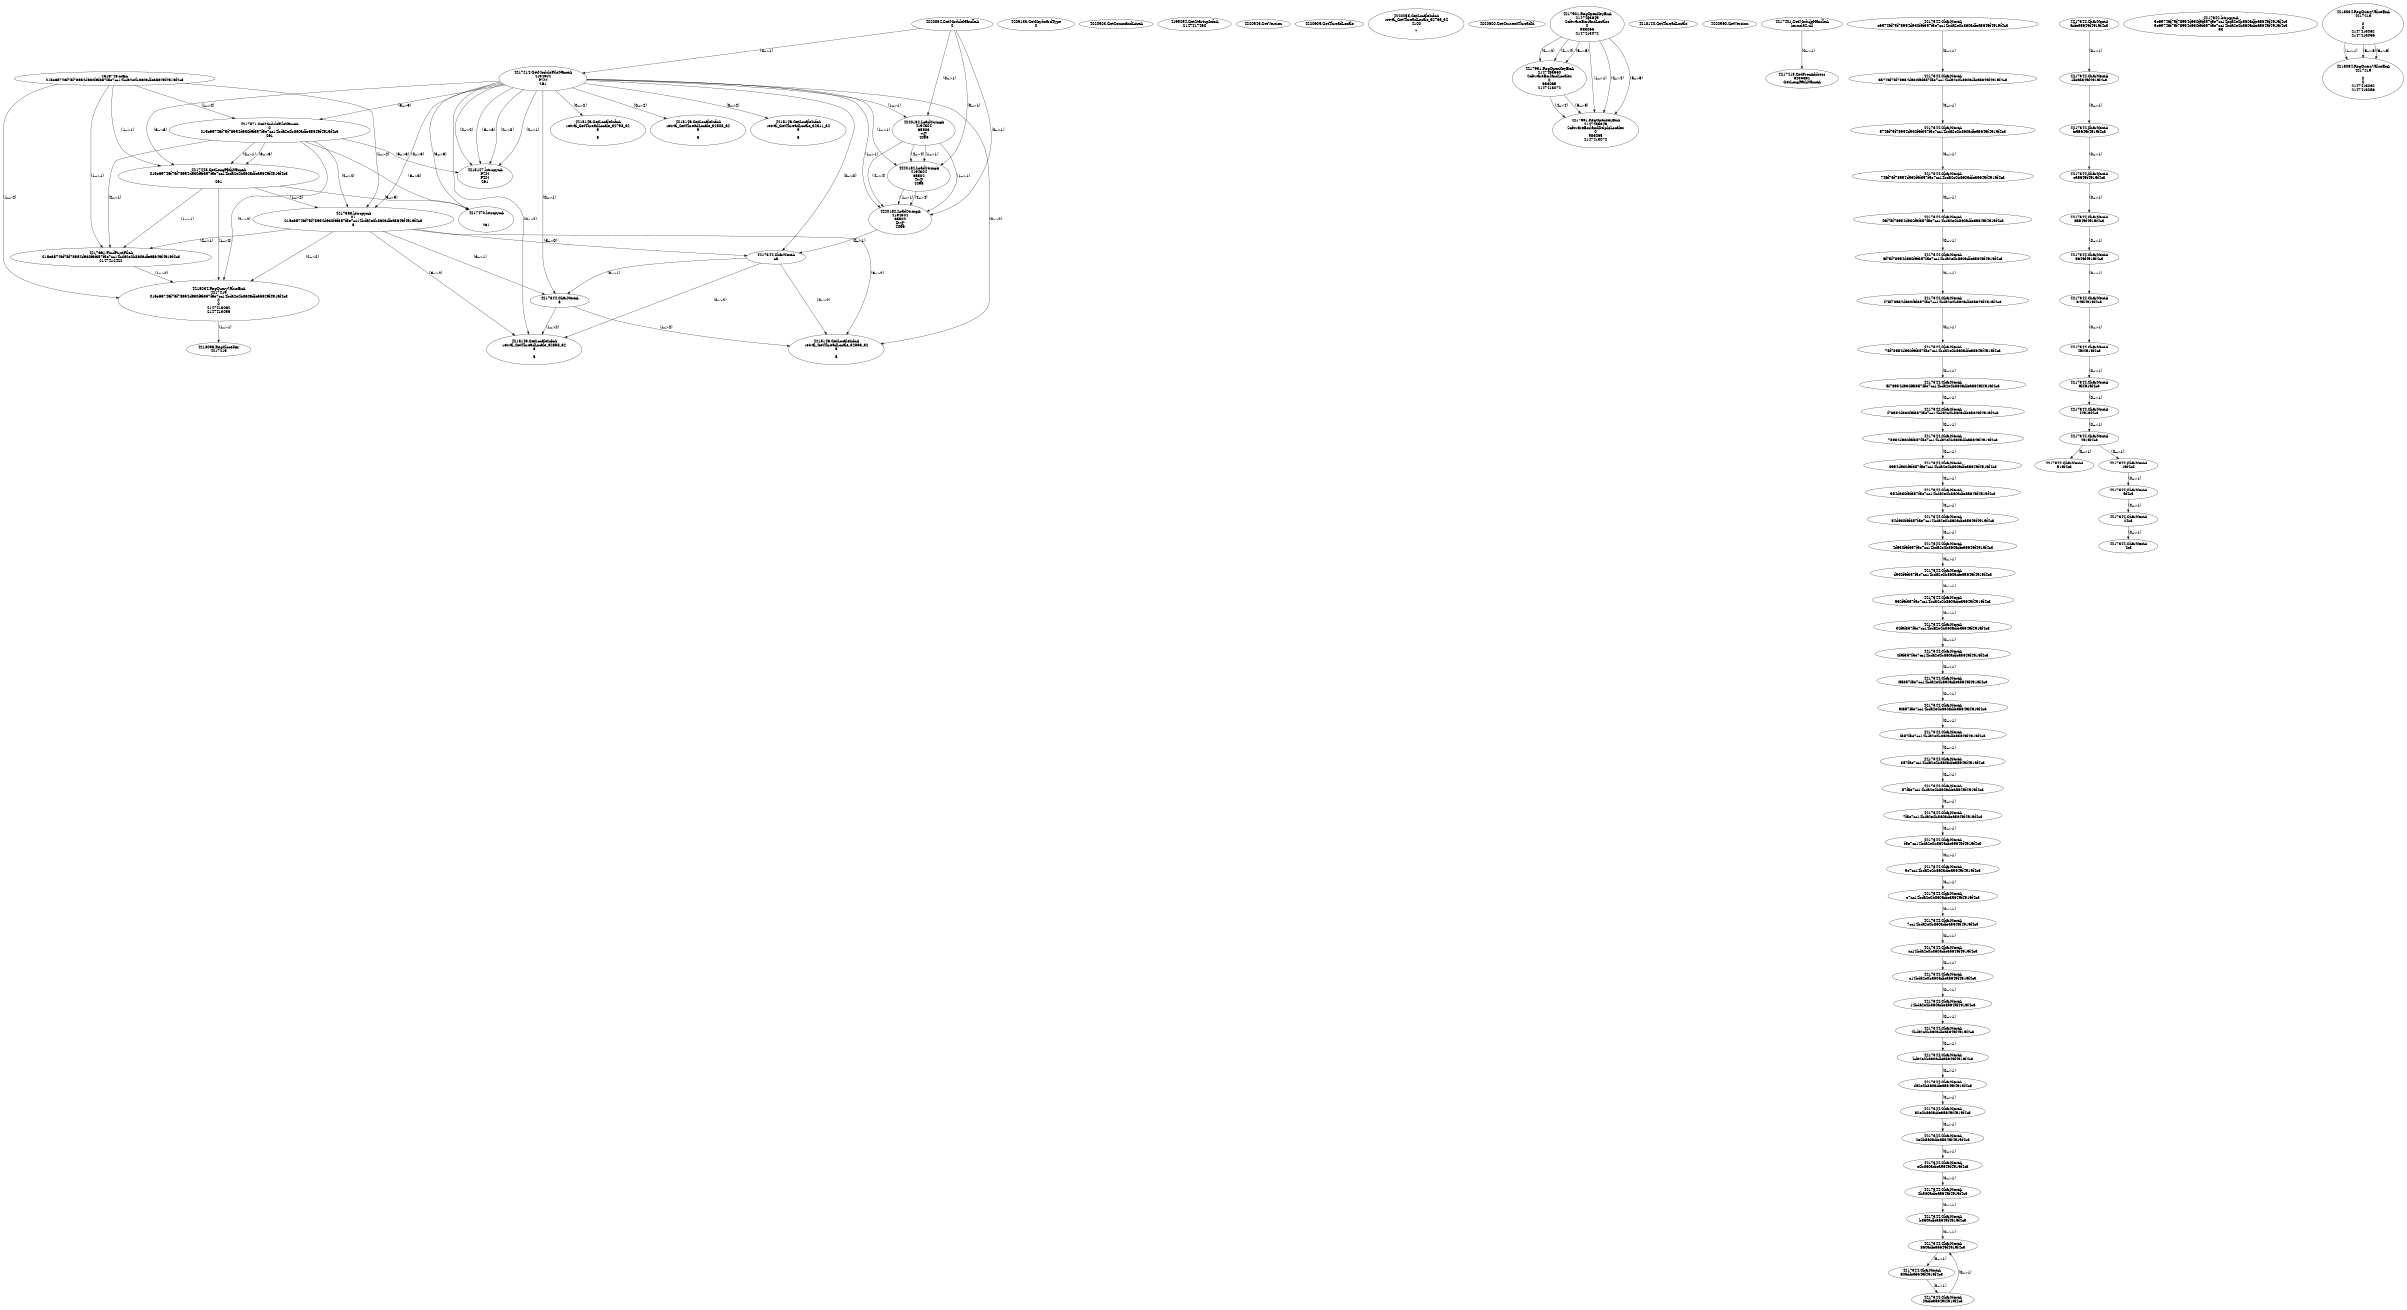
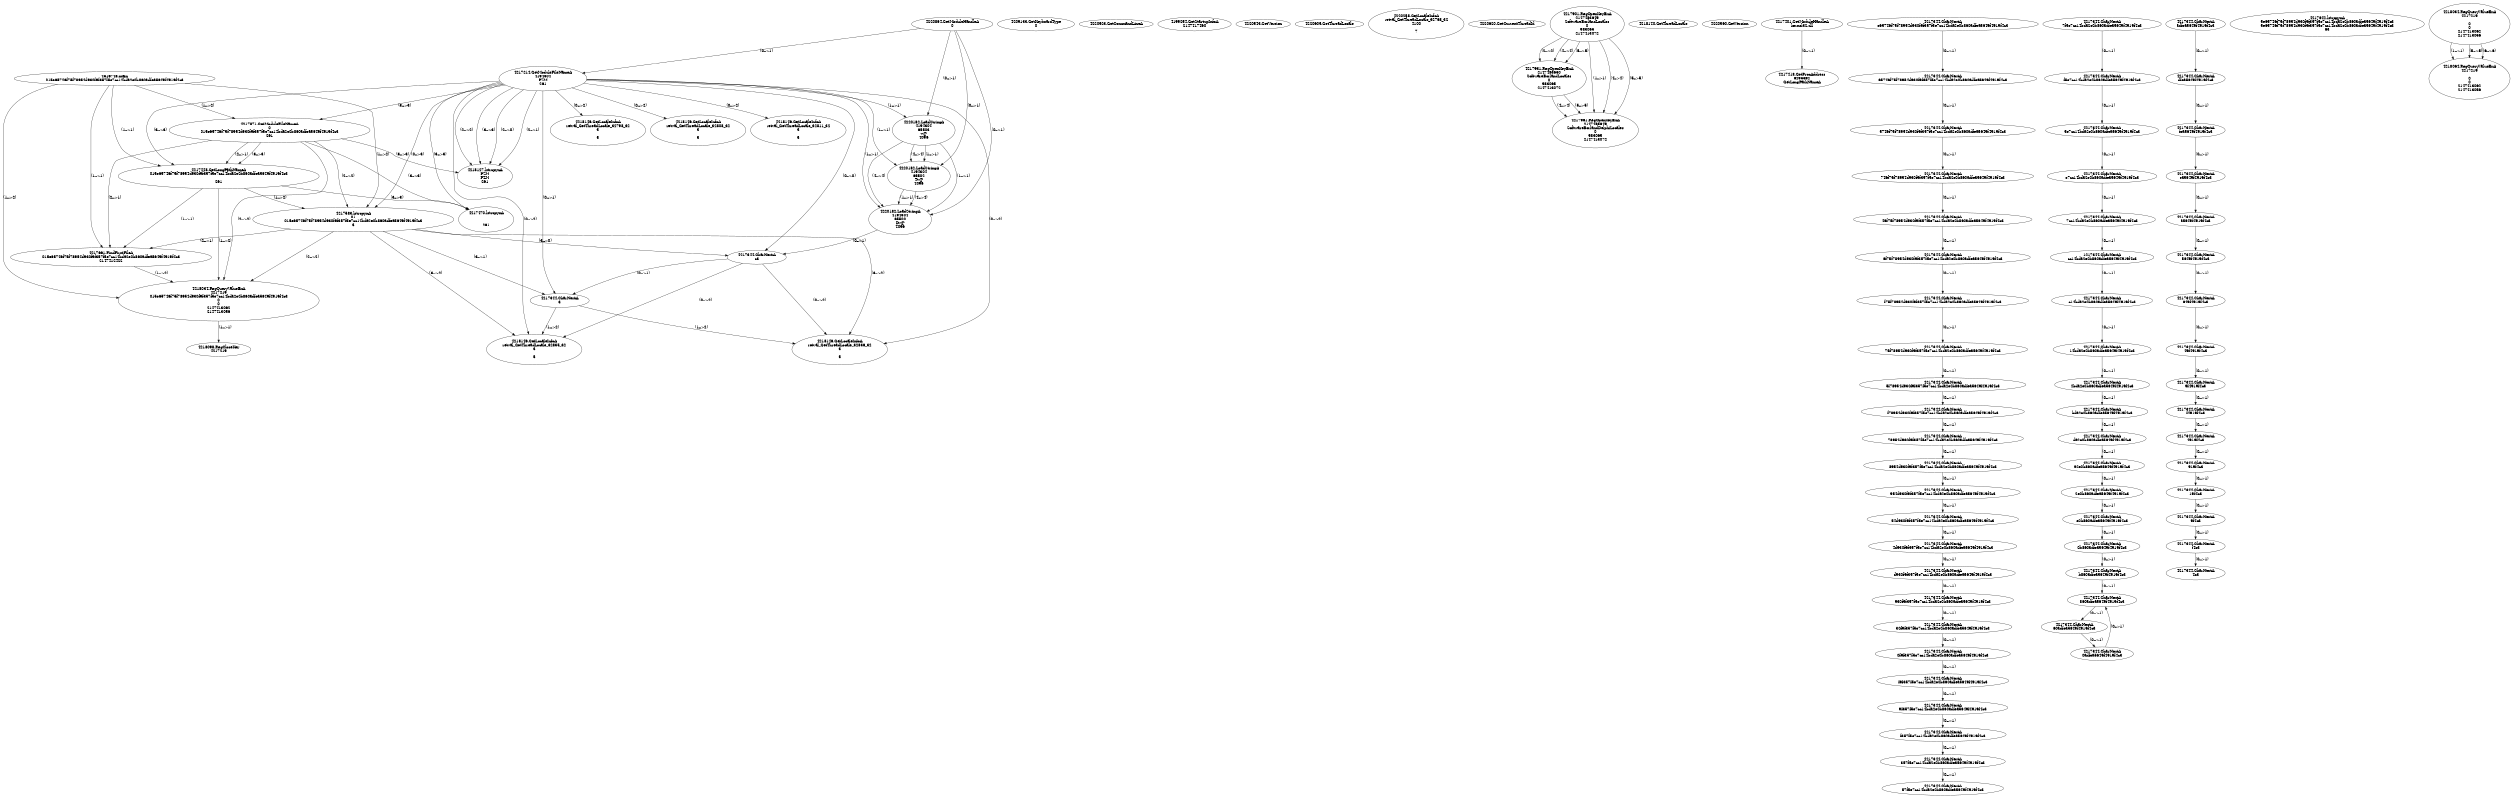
(2108, 451) -> (2196, 478)
(1943, 801) -> none
(1943, 950) -> (2102, 257)
